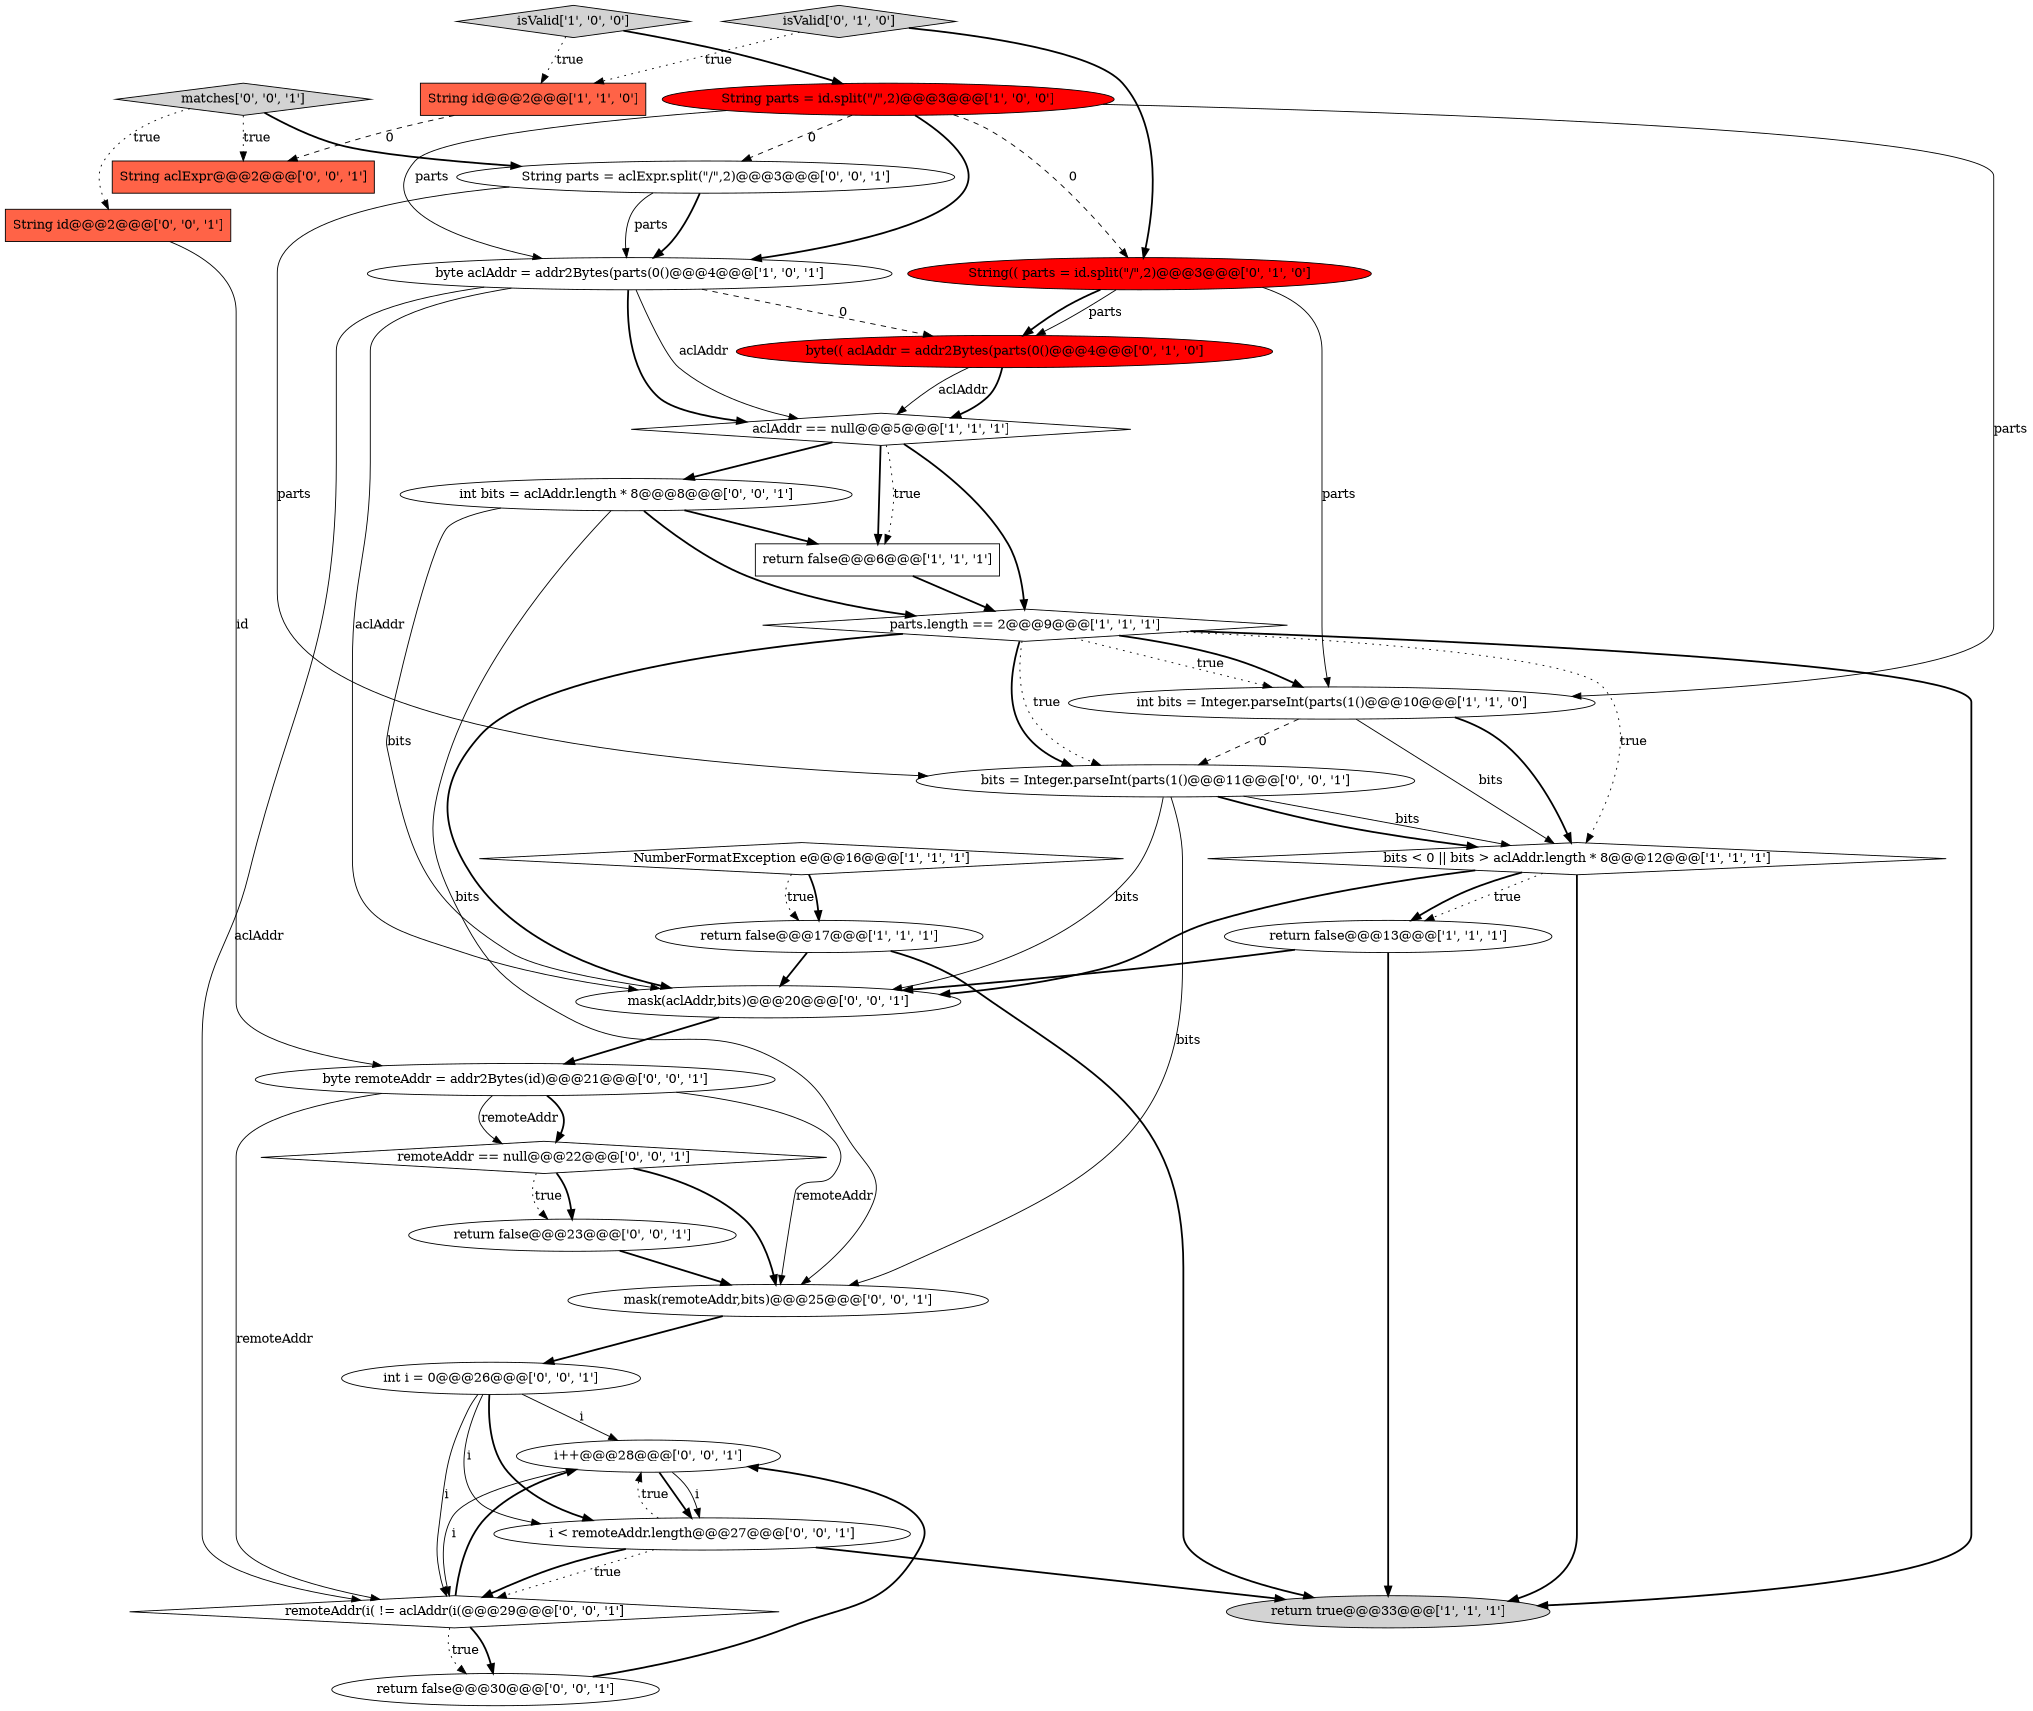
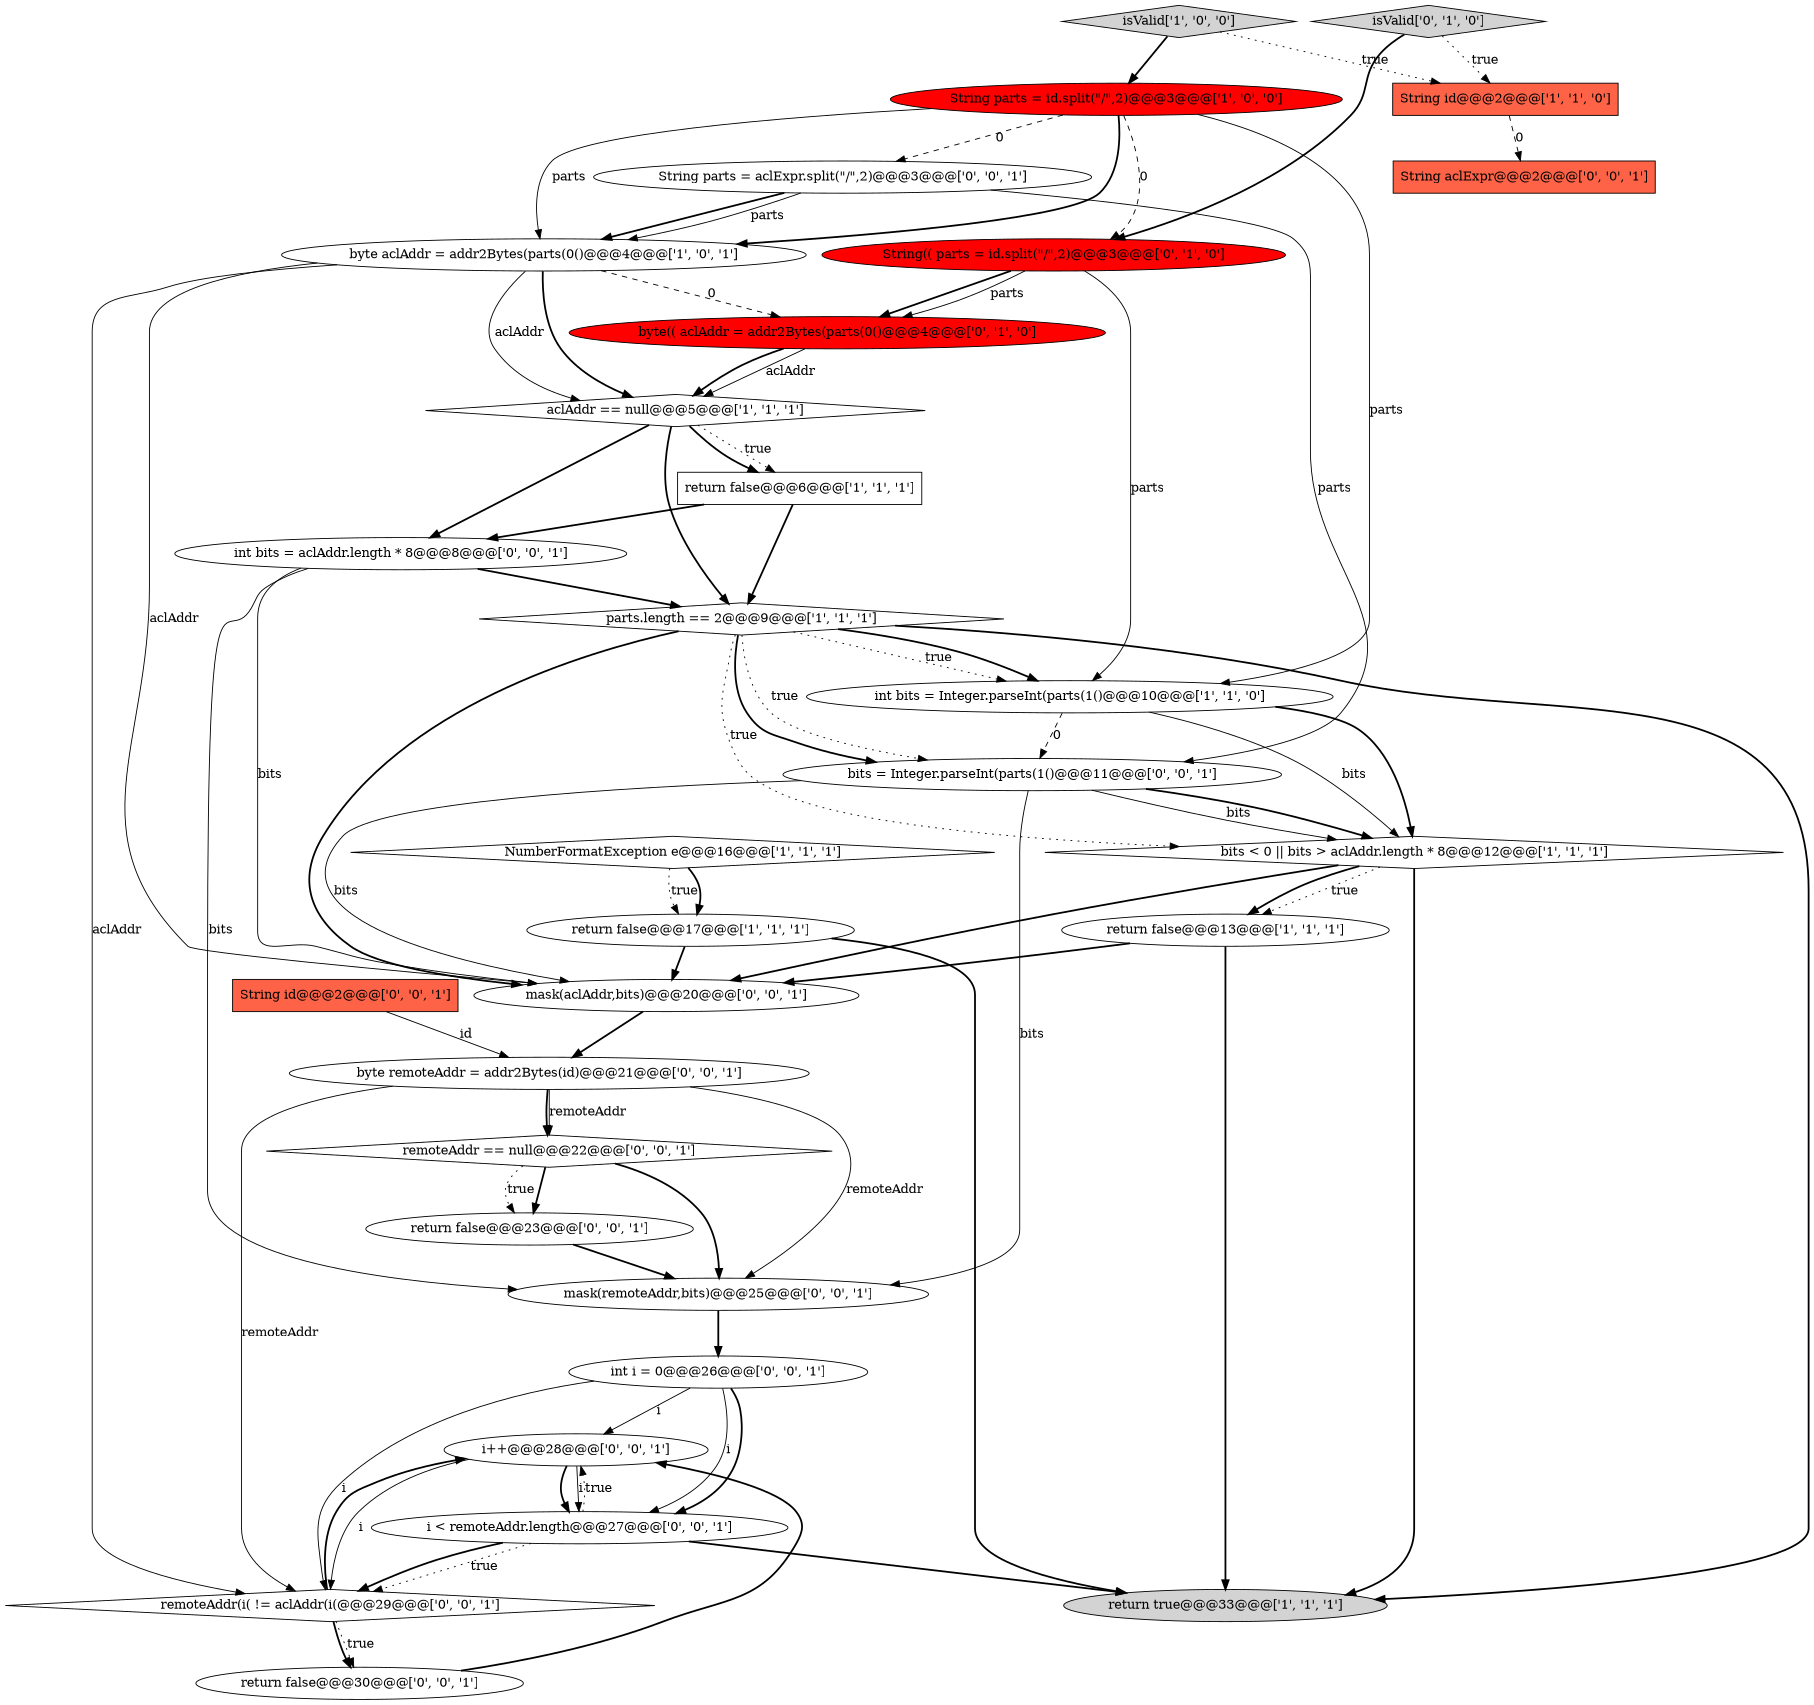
(243, 99) -> none
(746, 526) -> (601, 521)
